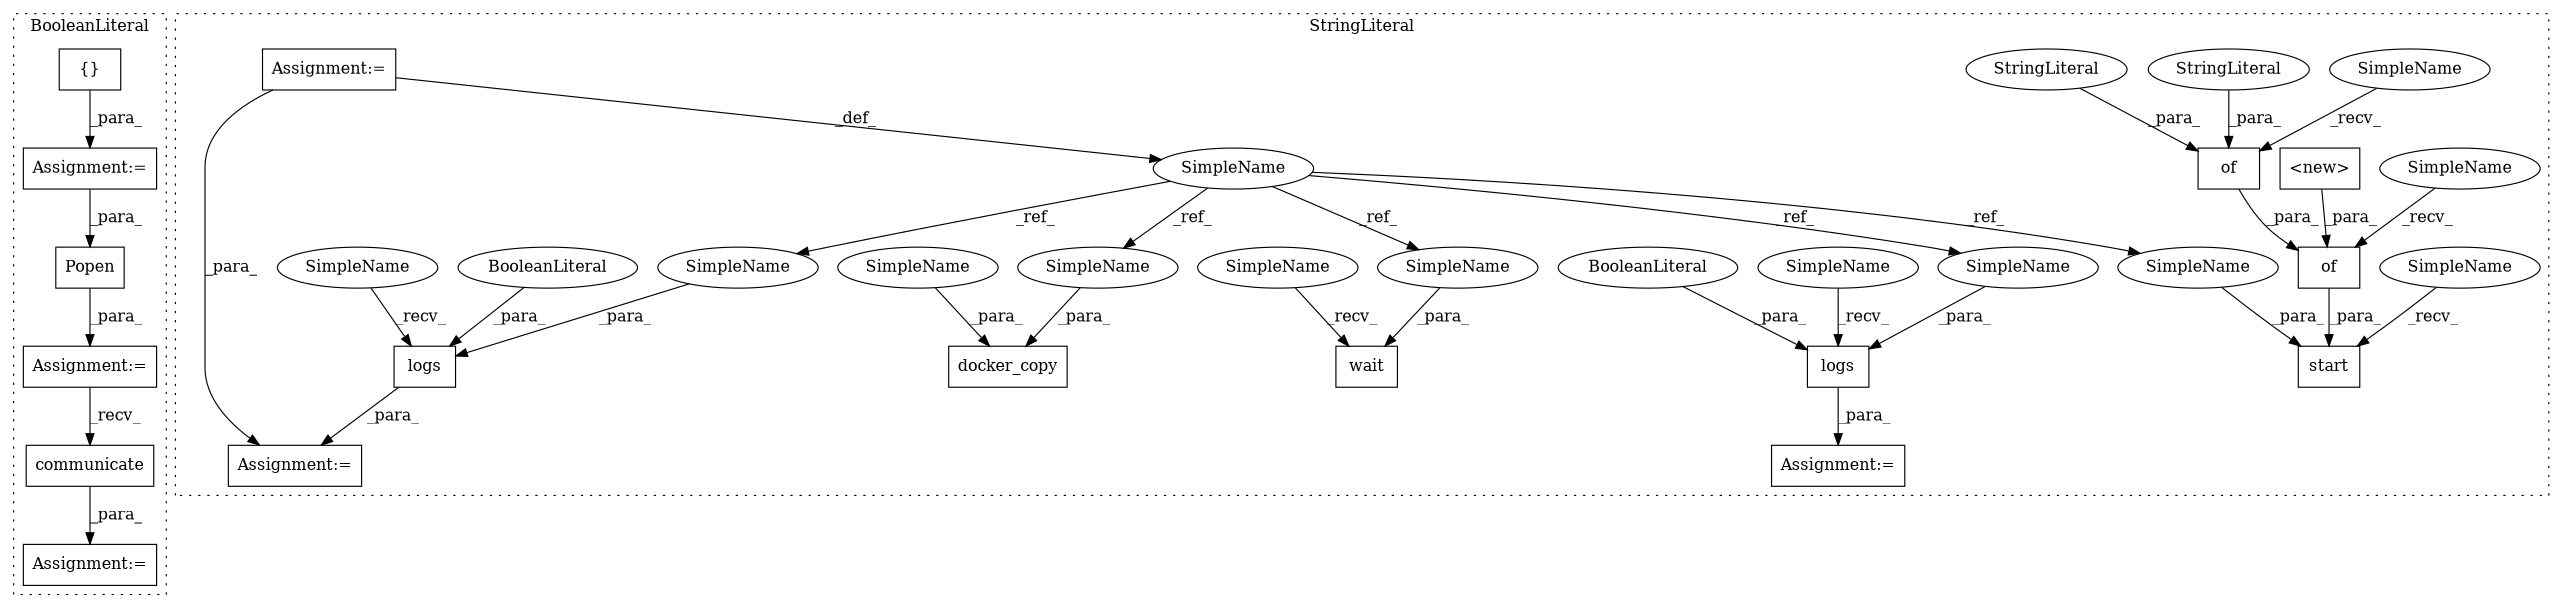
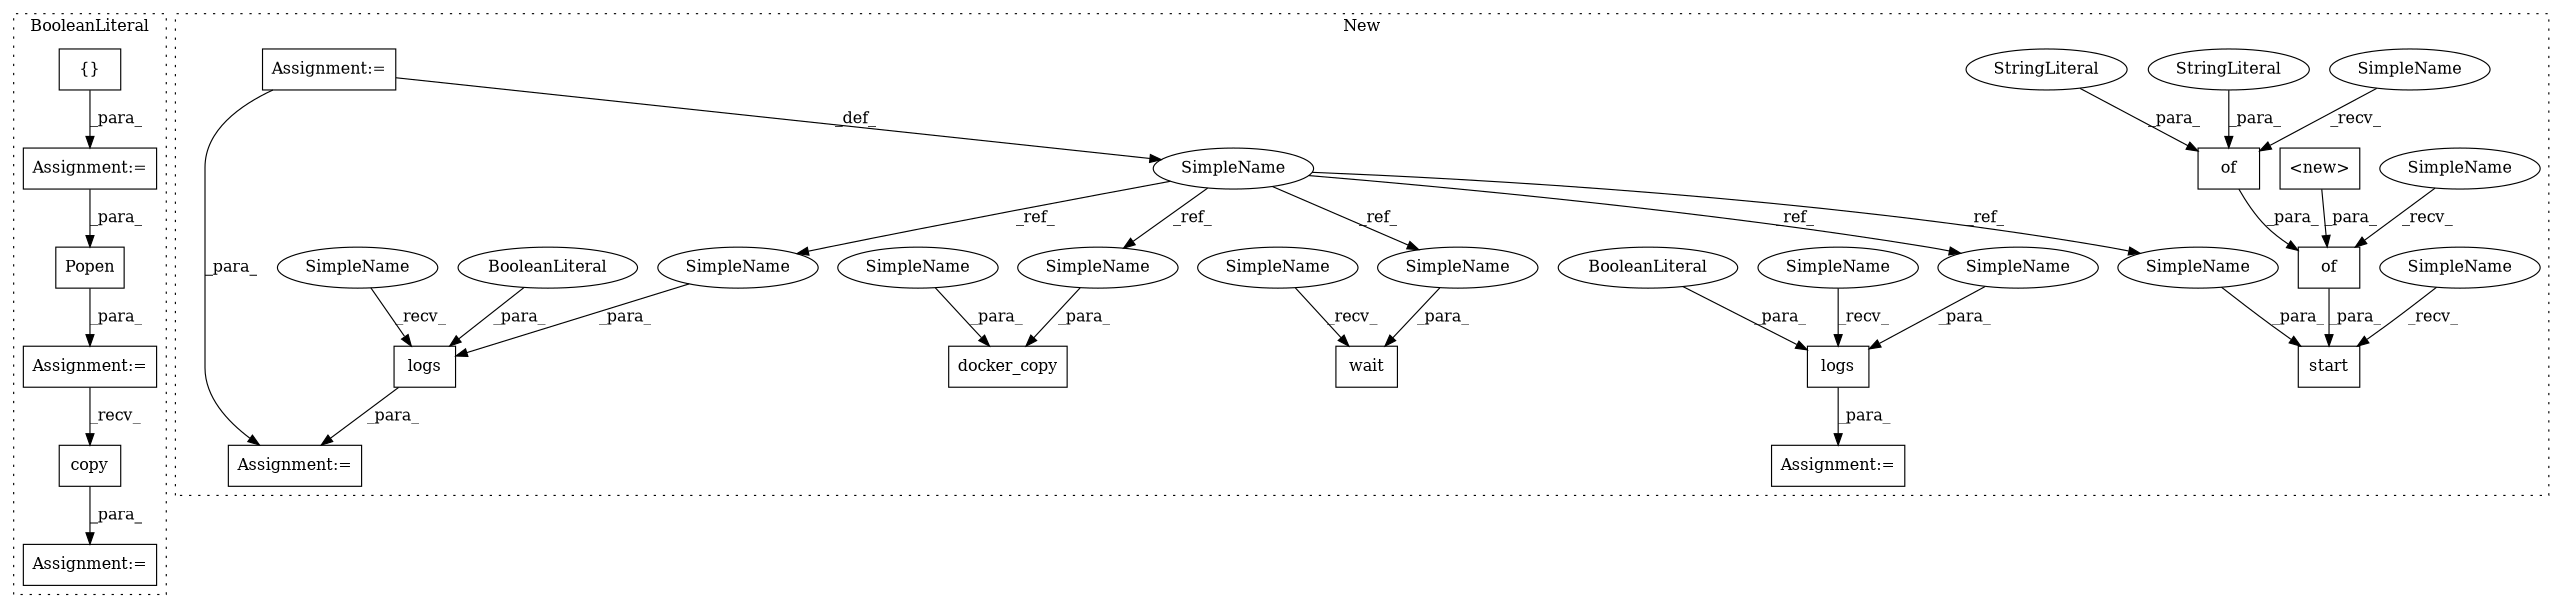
(1362, 27) -> (1362, 27)
(90, 466) -> (90, 466)
